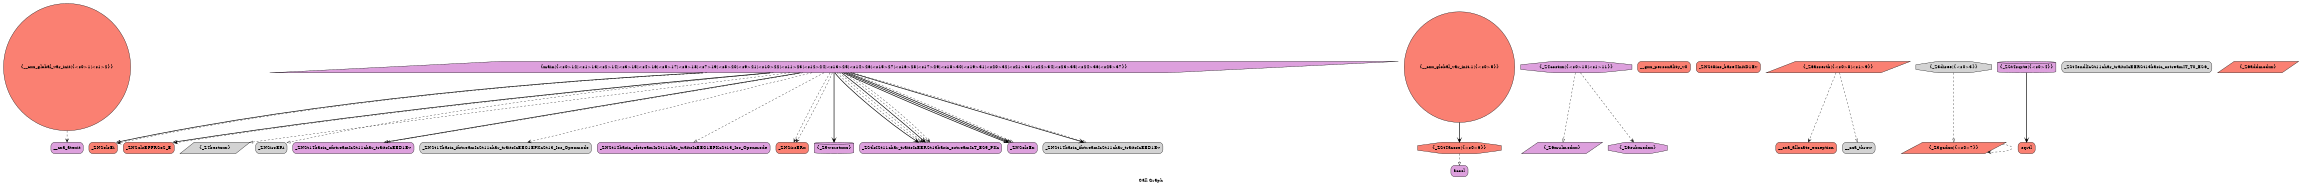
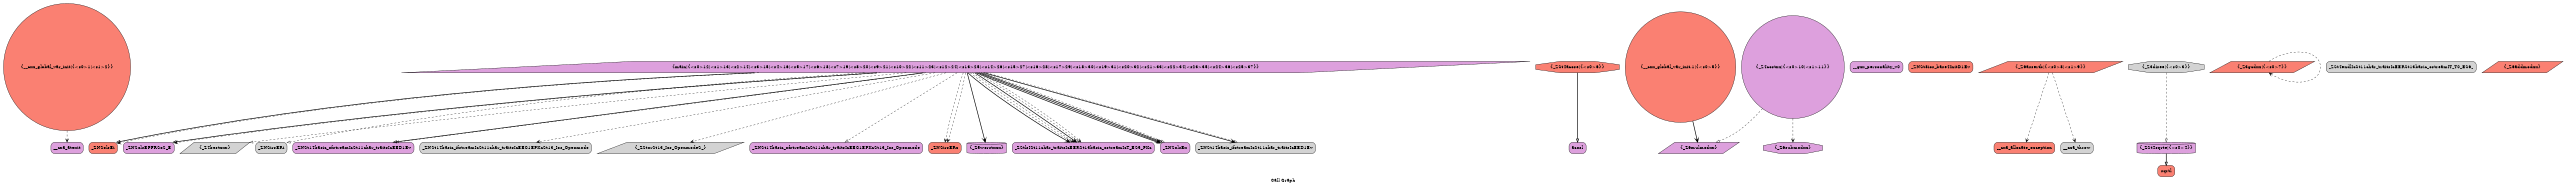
(1576, 67) -> (1793, 67)
(1664, 67) -> (1877, 67)
(1848, 106) -> (2063, 106)
(1954, 106) -> (2166, 106)
(2027, 106) -> (2166, 158)
(1459, 131) -> (1695, 130)
(149, 148) -> (149, 148)
none -> (671, 148)
(1459, 158) -> (1578, 106)
